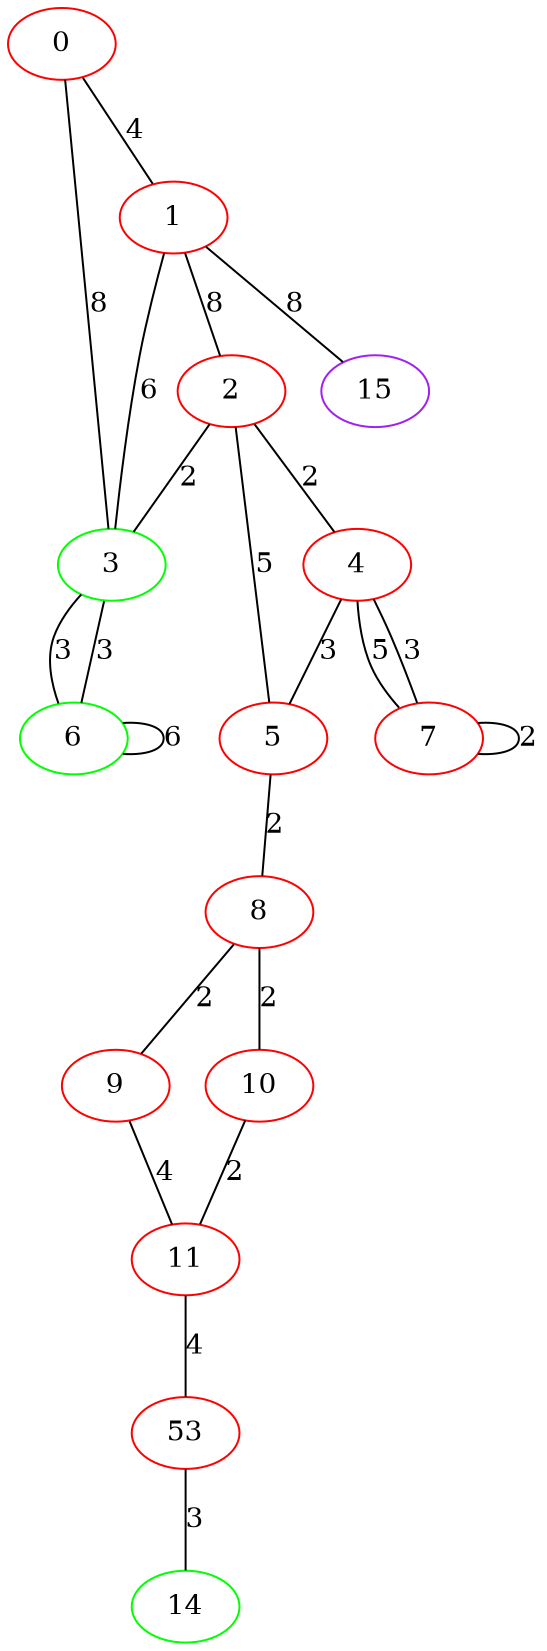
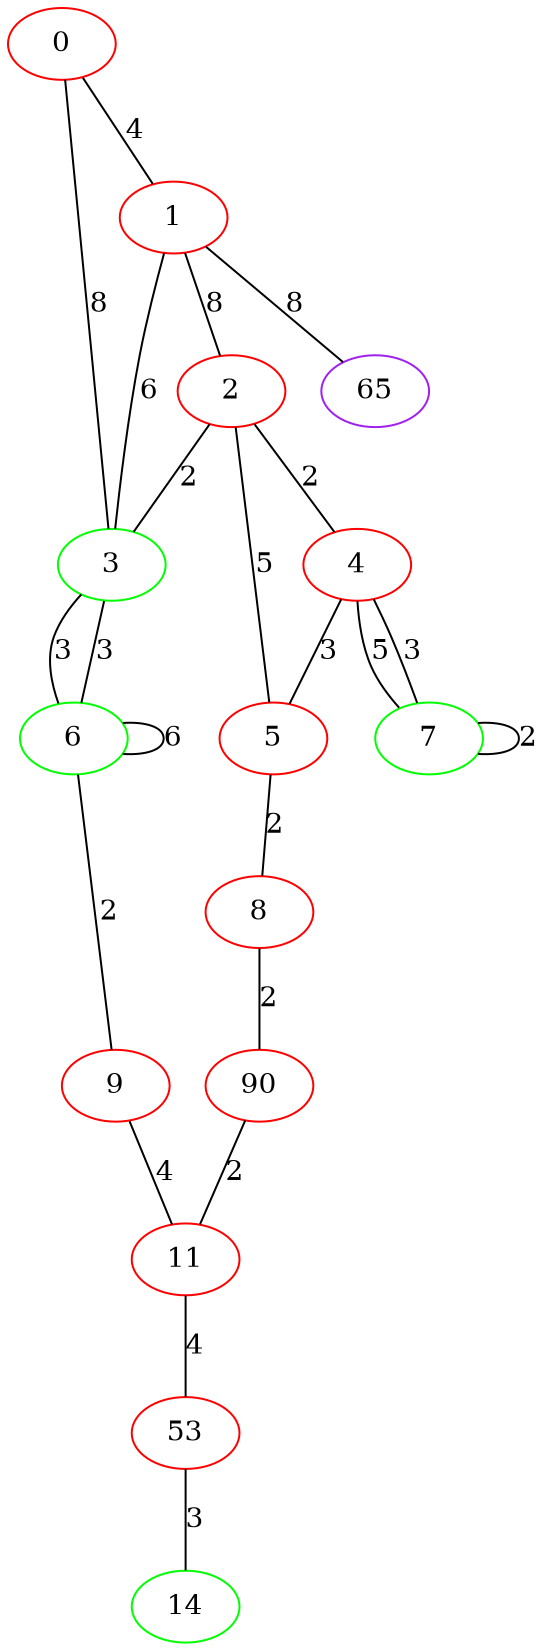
(375, 391) -> (375, 391)
(429, 738) -> (429, 738)
(187, 999) -> (95, 912)
(259, 1086) -> (259, 1086)
